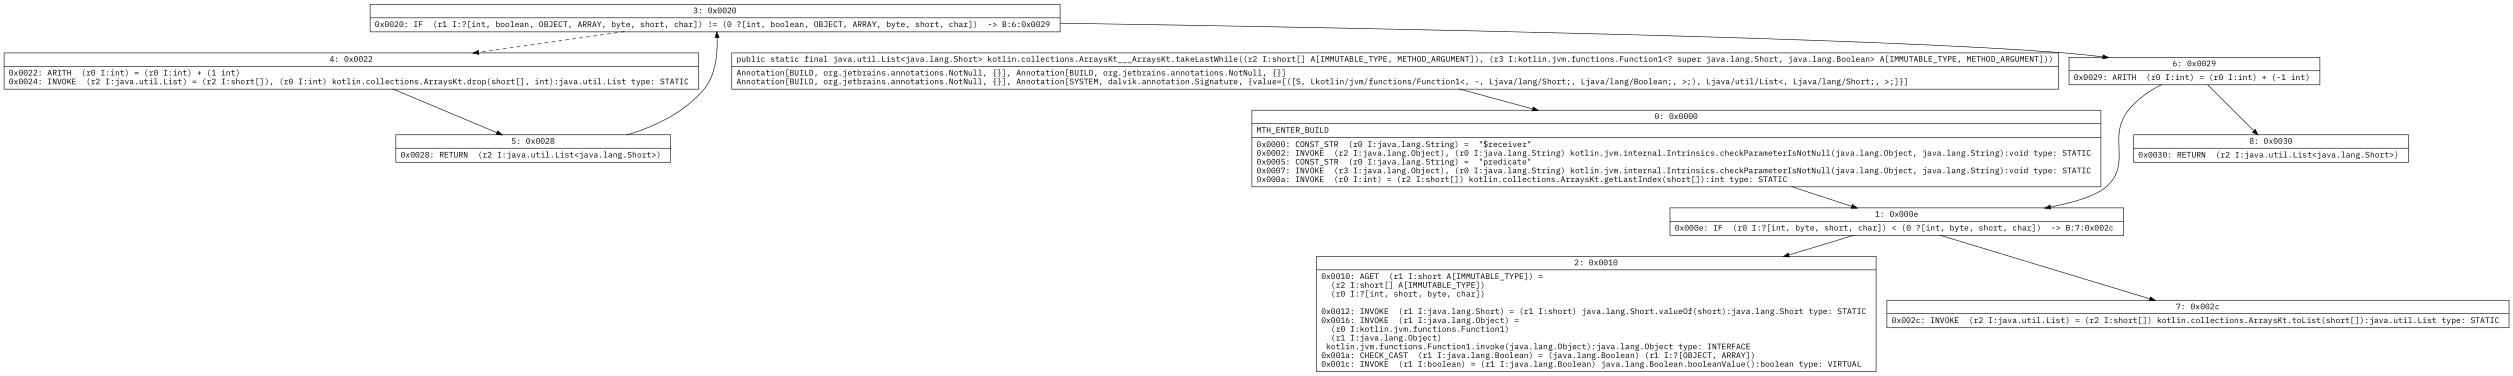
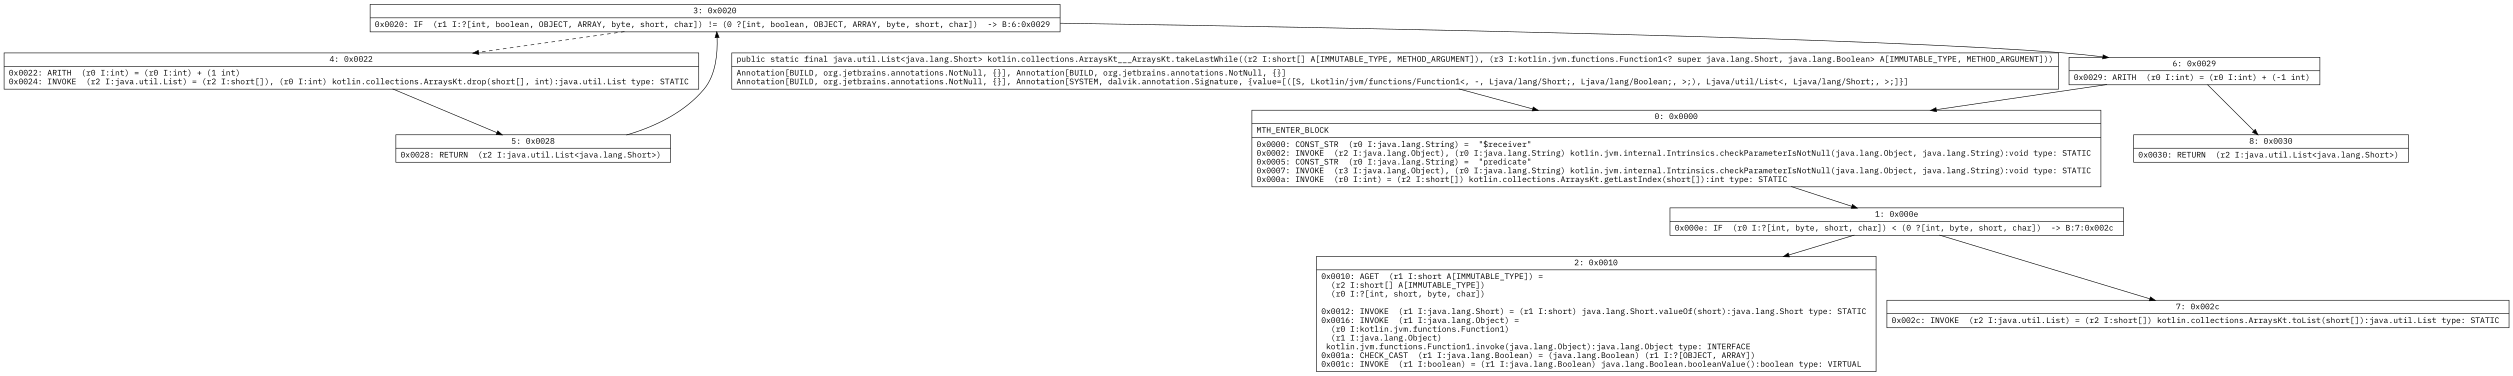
(1293, 130) -> (1293, 130)
(2119, 158) -> (2022, 97)
